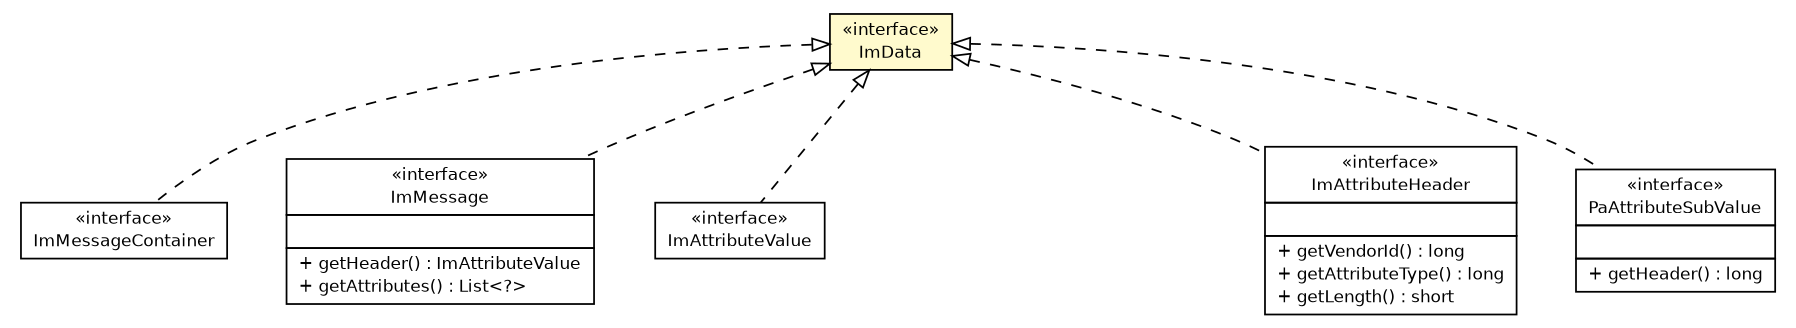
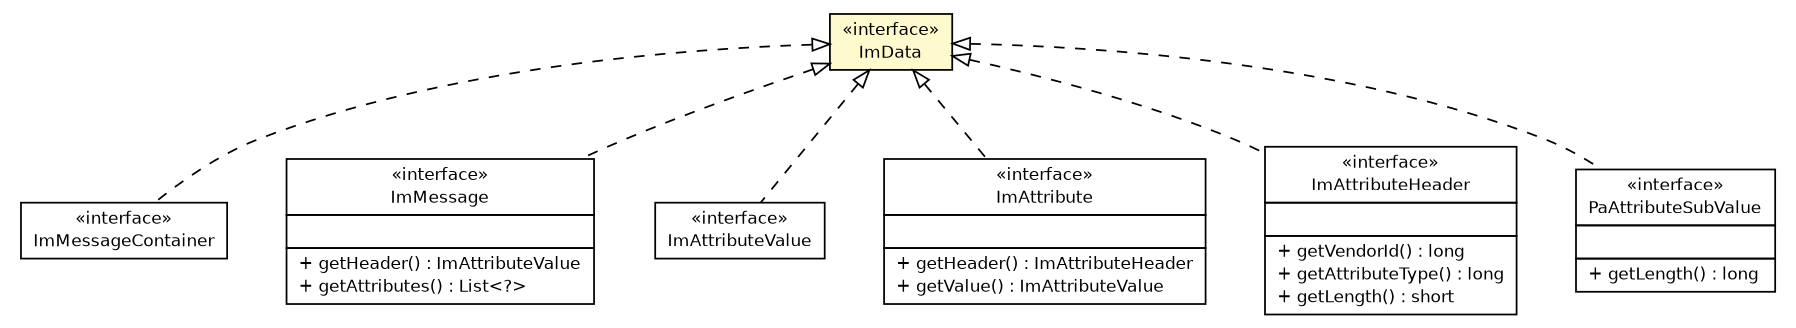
none -> (1045, 231)
(1676, 274) -> (1674, 274)
